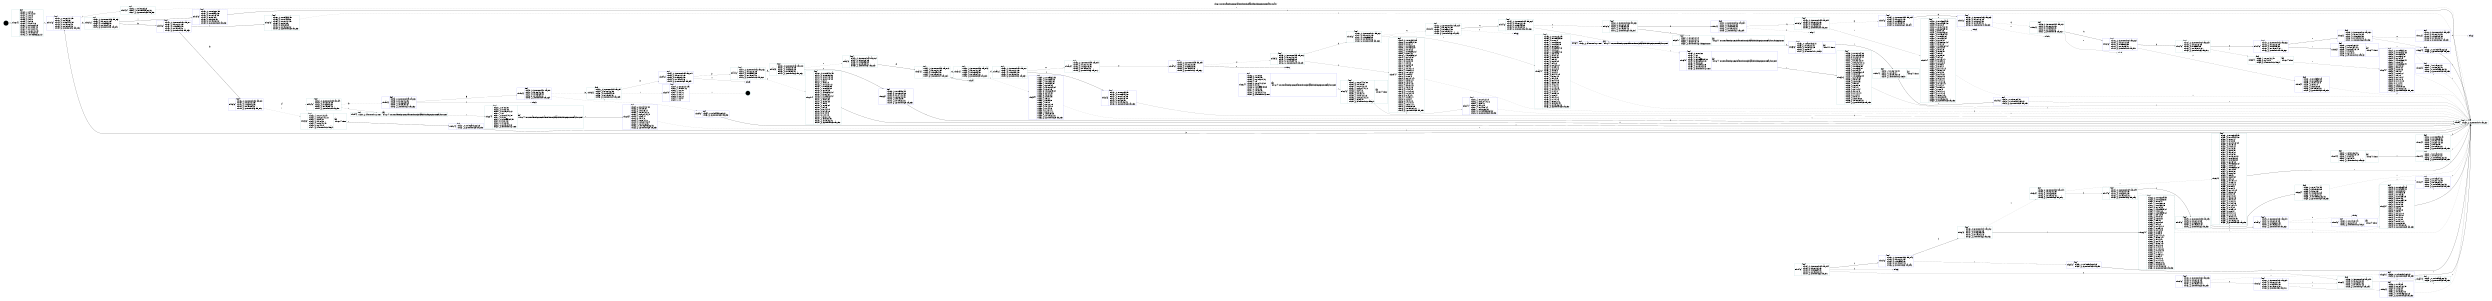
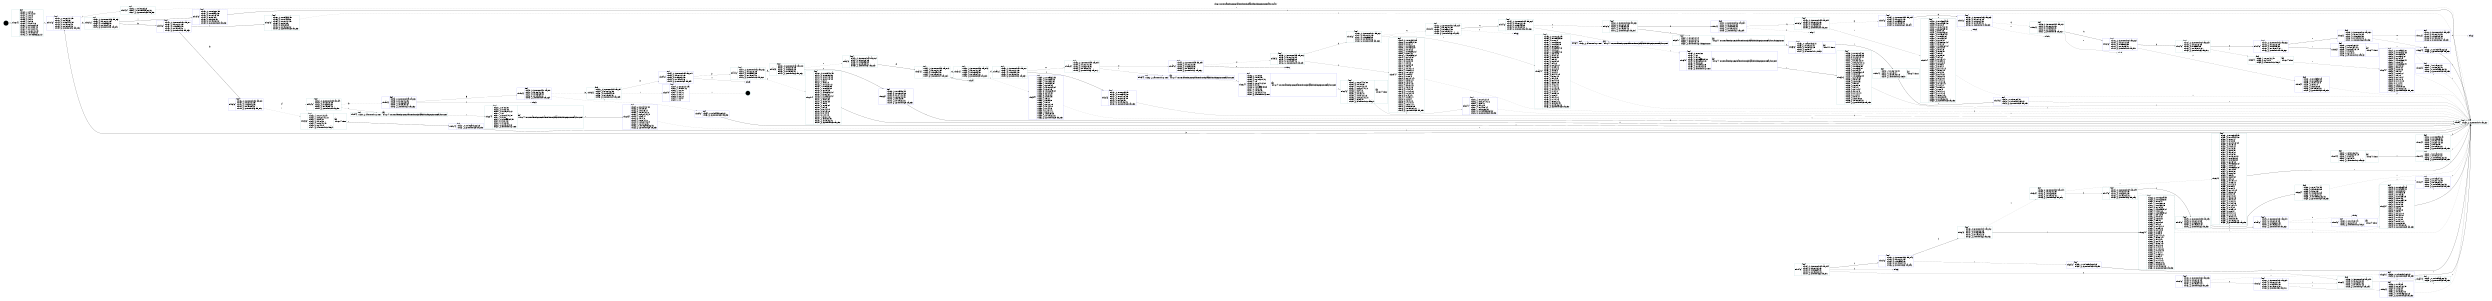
(2394, 37) -> (2394, 36)
none -> (1186, 78)
